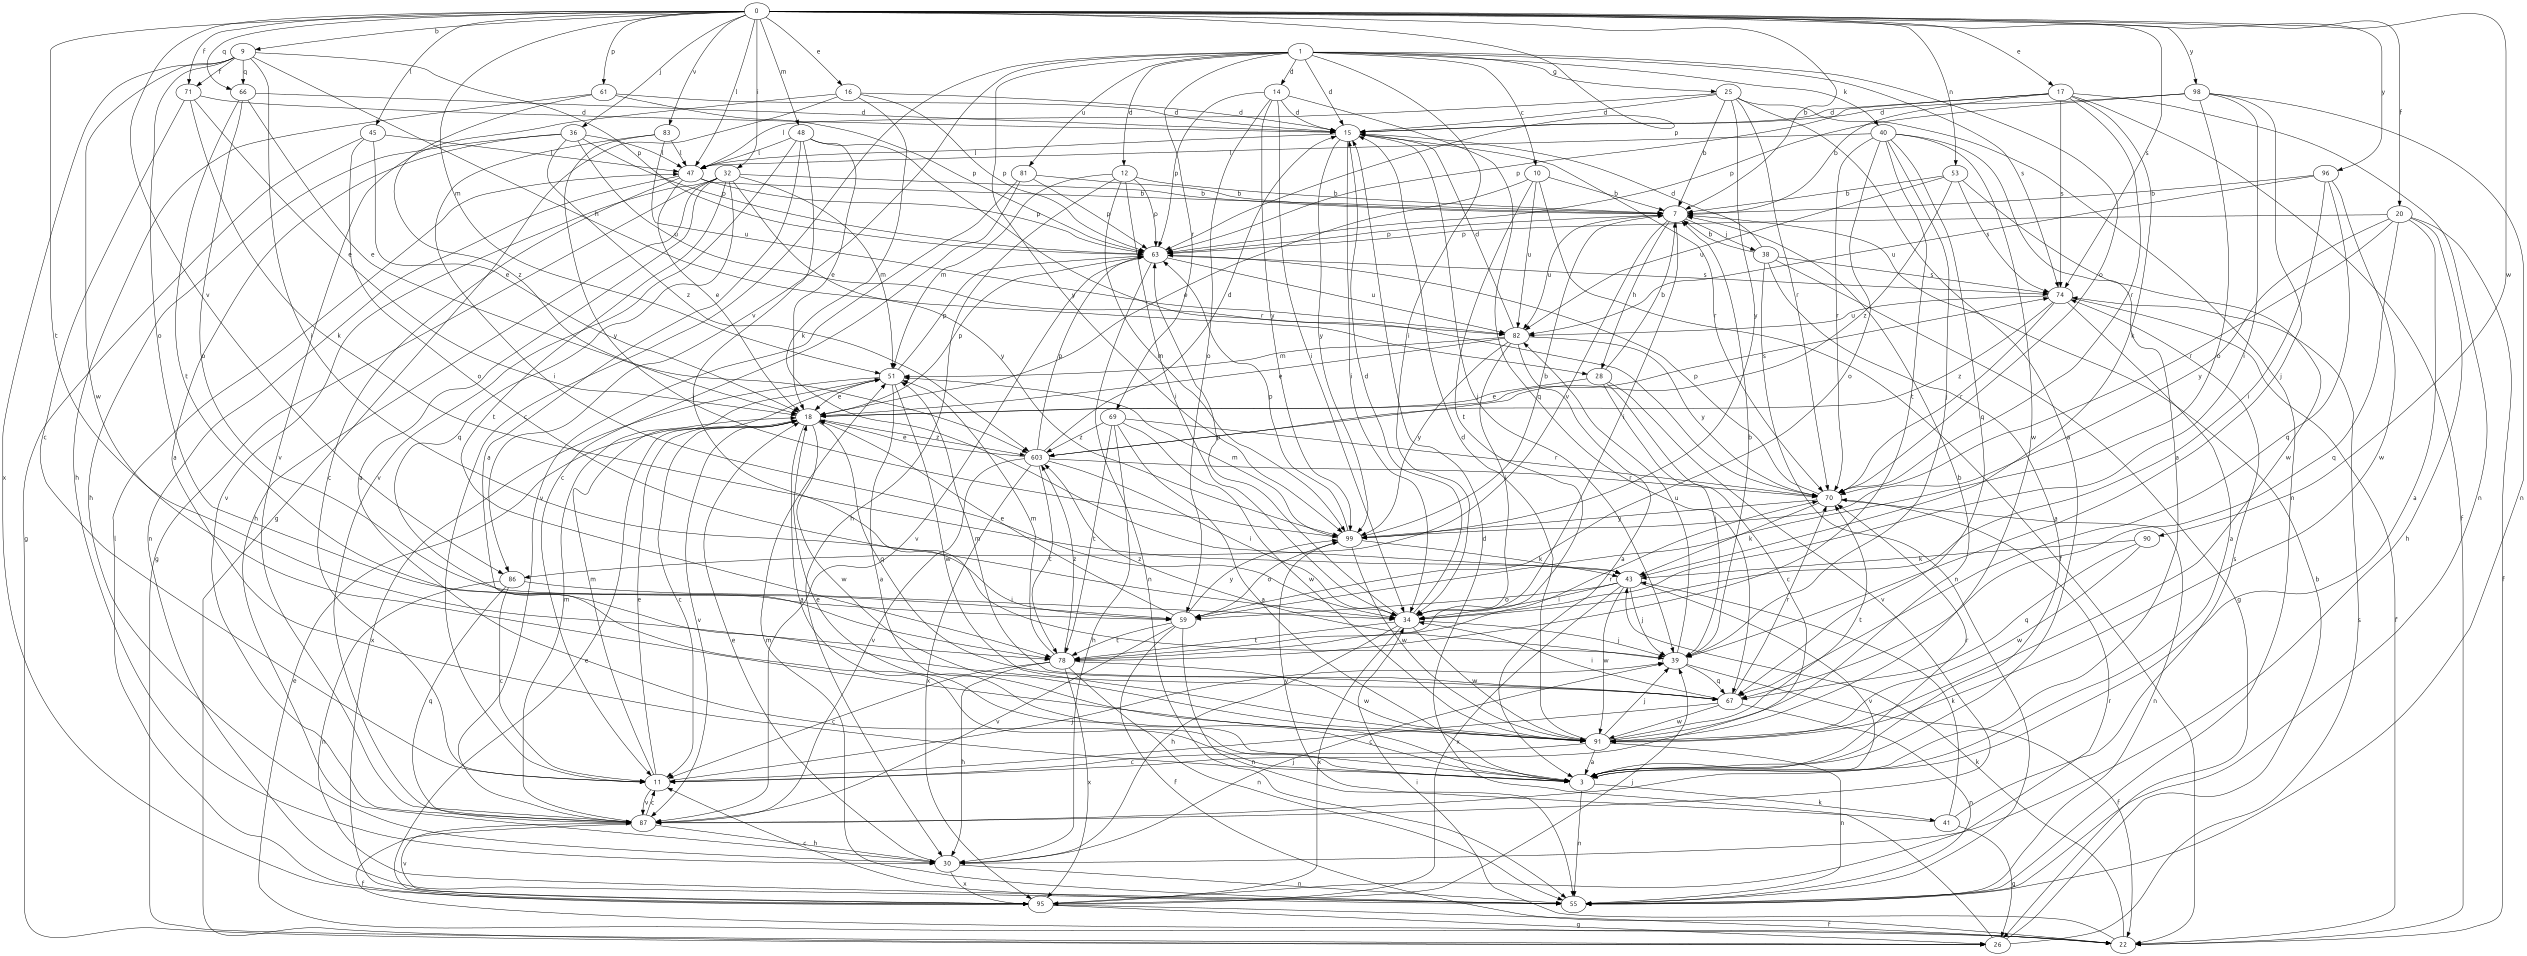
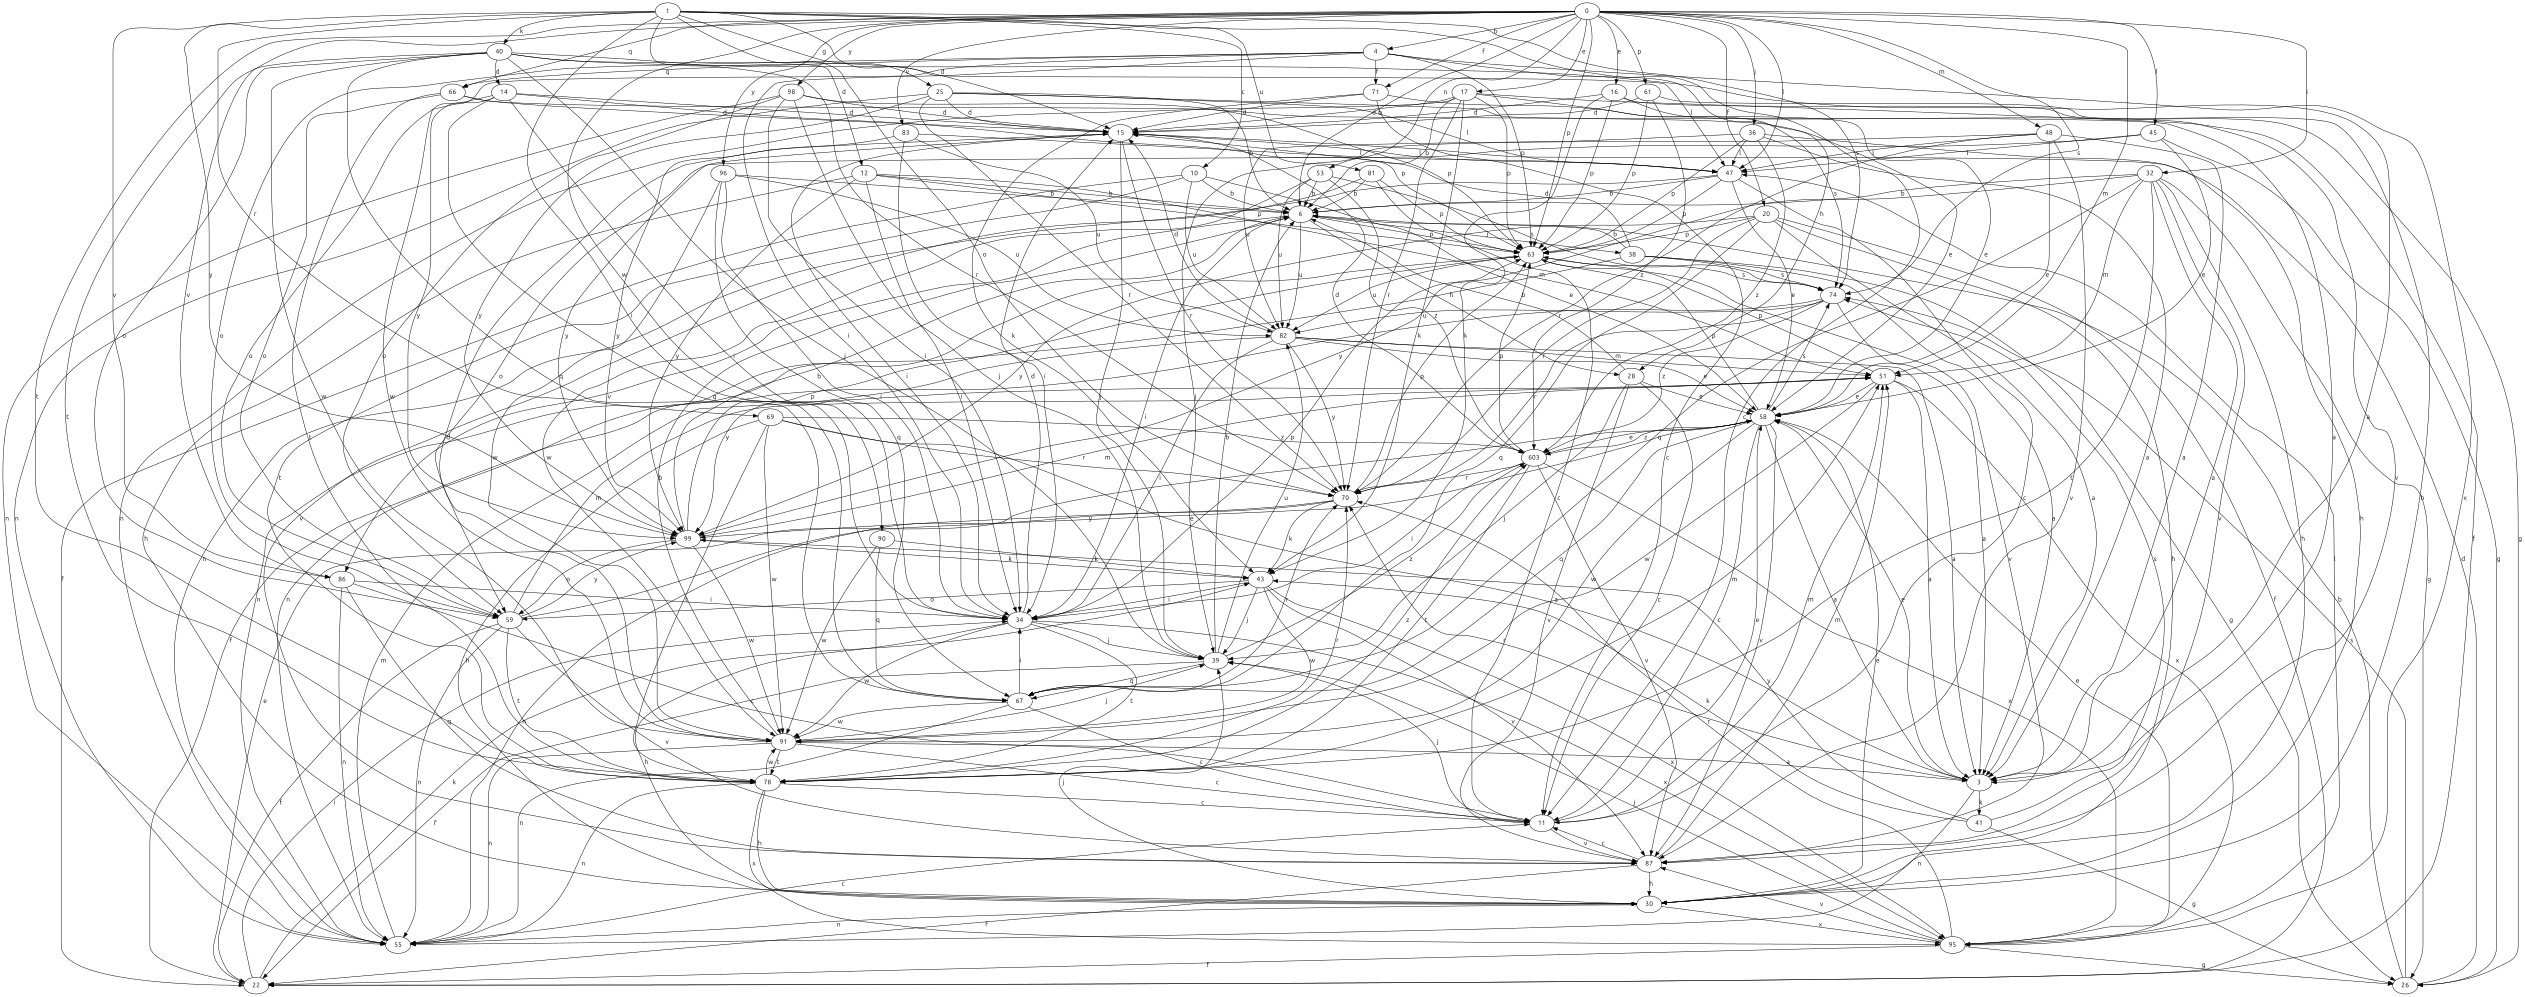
(243, 52) -> (1376, 52)
(1290, 70) -> (495, 70)
(1675, 214) -> (1301, 214)
(1161, 356) -> (677, 356)
(808, 417) -> (1763, 417)
(1394, 678) -> (1182, 401)
(1788, 681) -> (777, 760)
